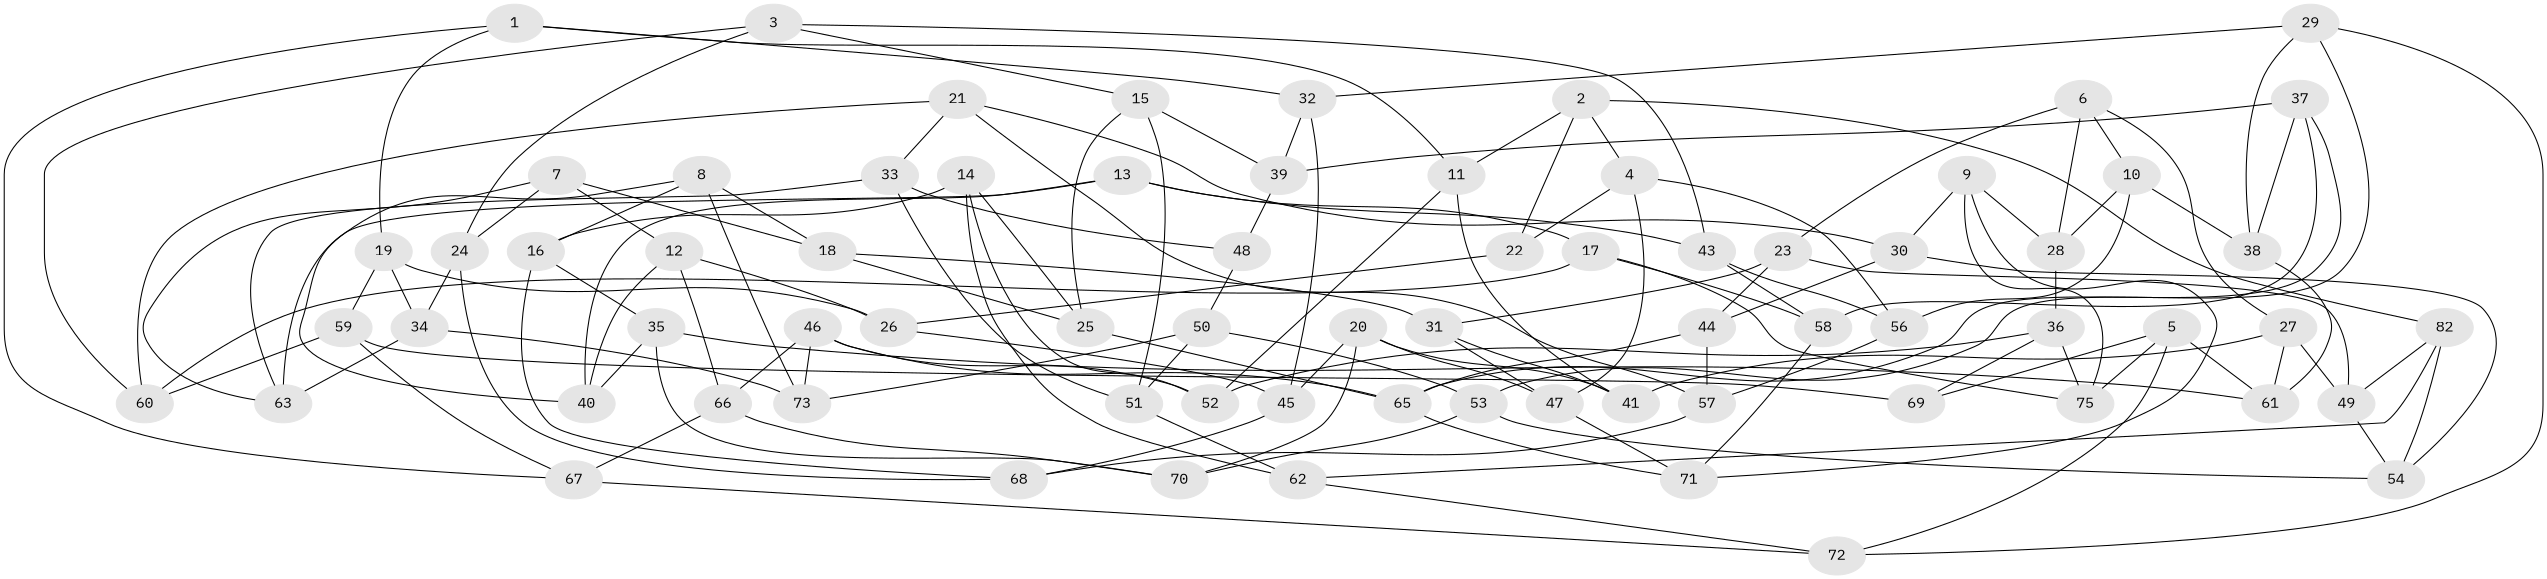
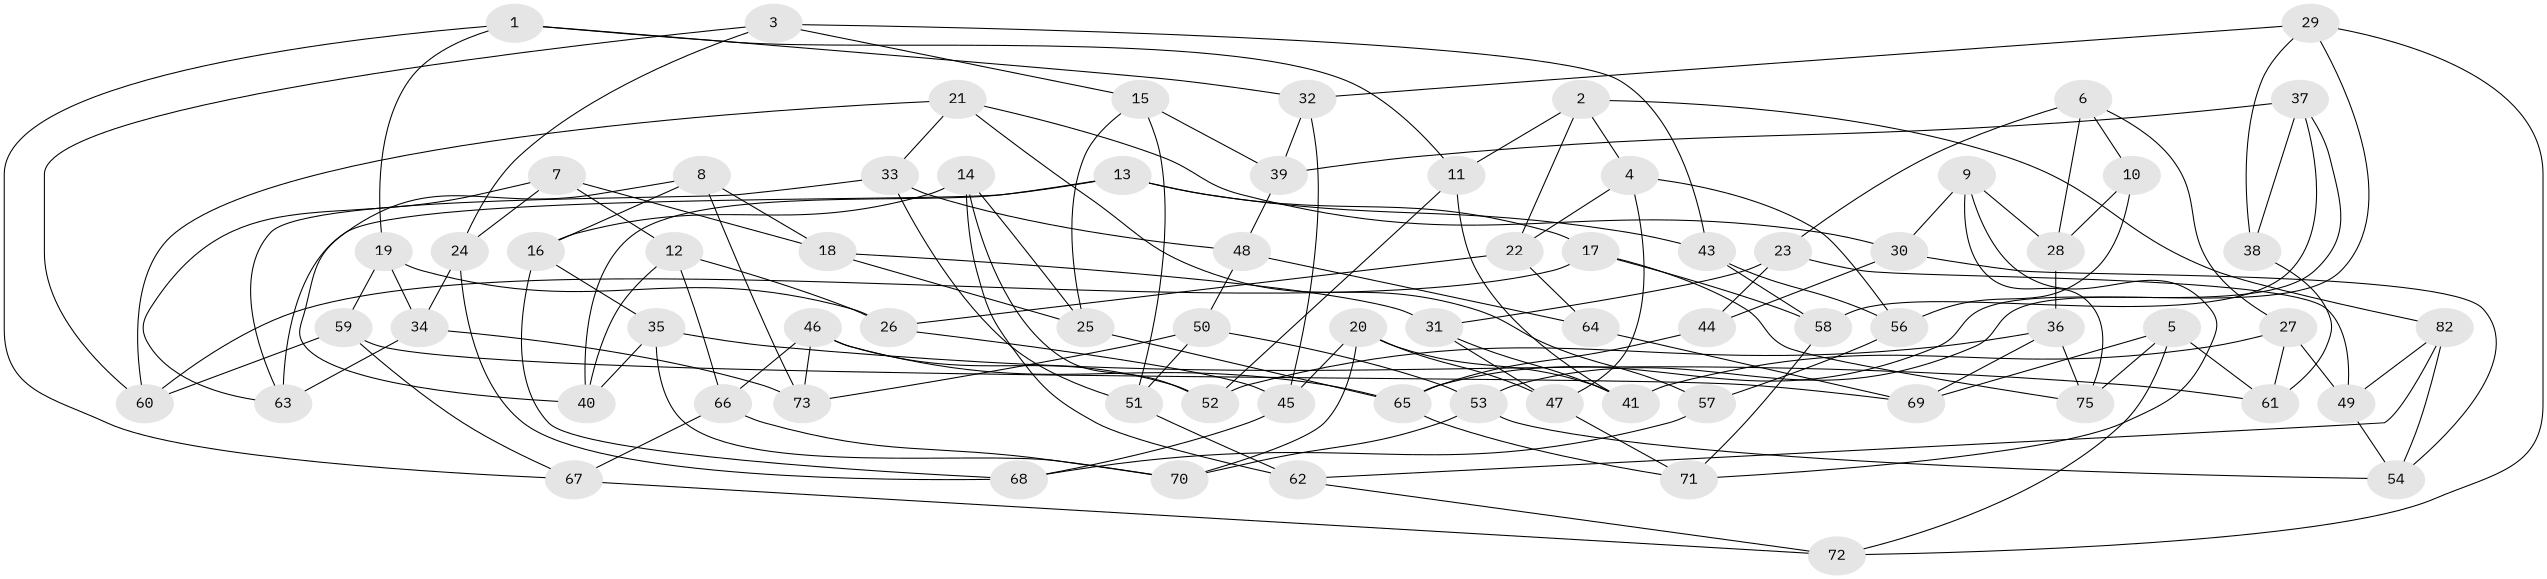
(2184, 209) -> none
none -> (1591, 328)
(1707, 366) -> none
